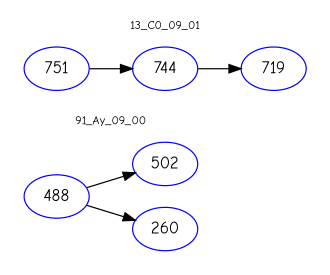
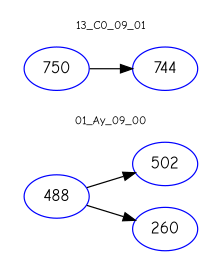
(57, 69) -> (57, 69)
(274, 69) -> none
(111, 121) -> (111, 121)
